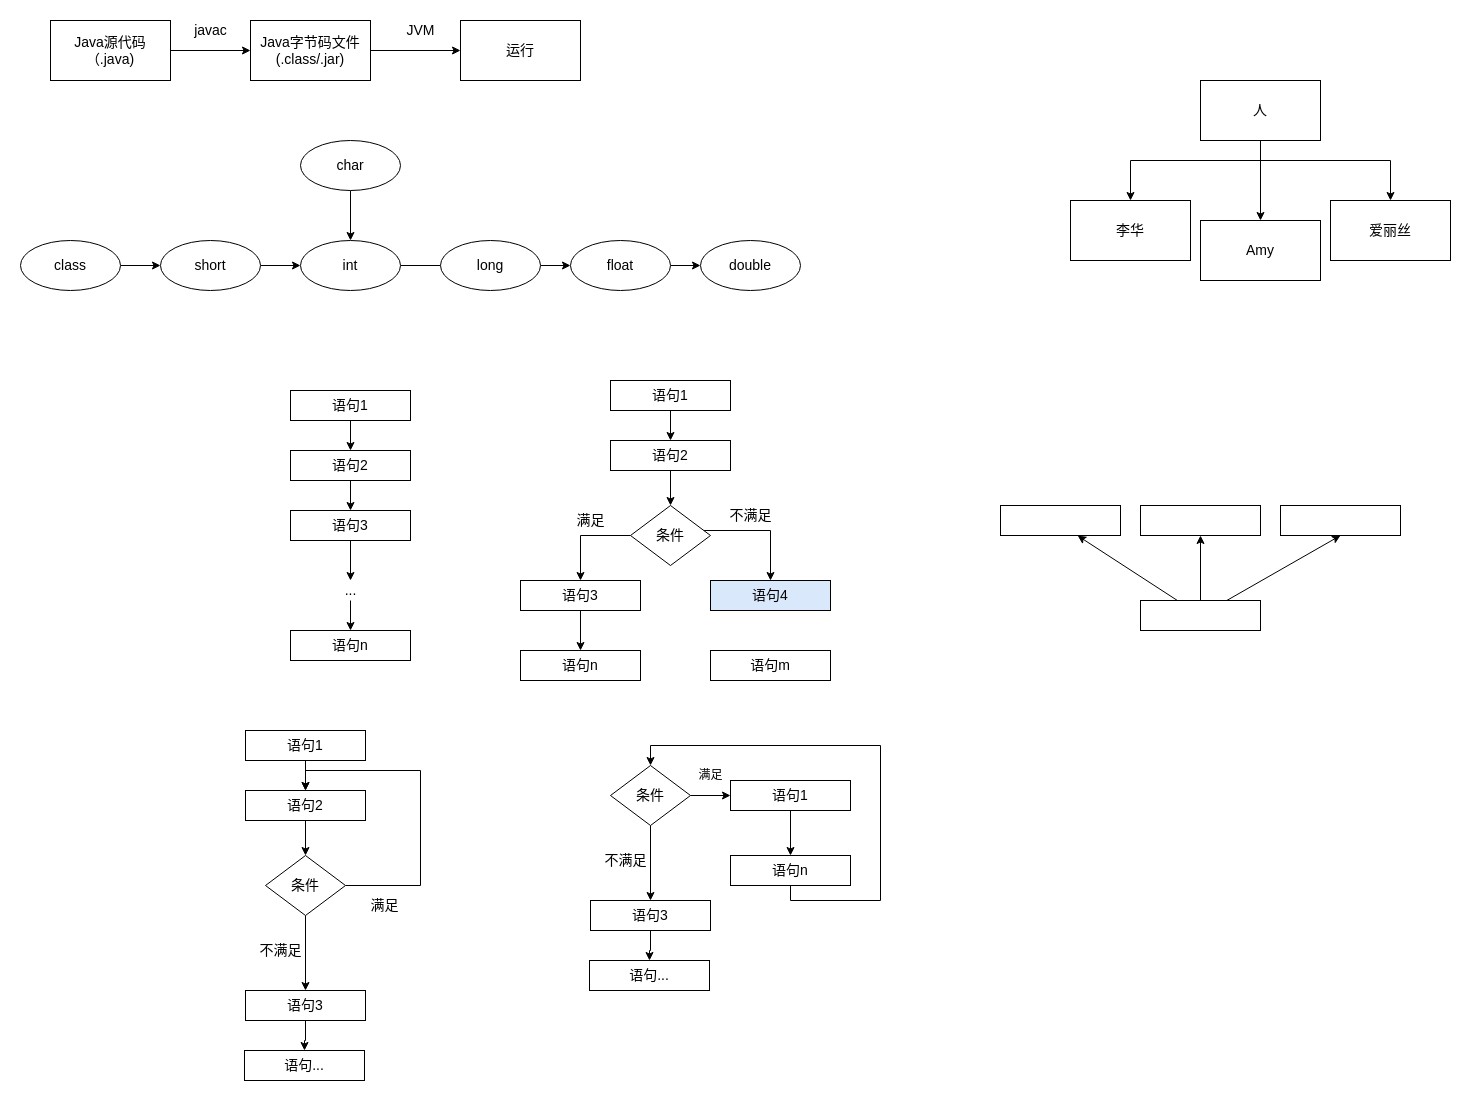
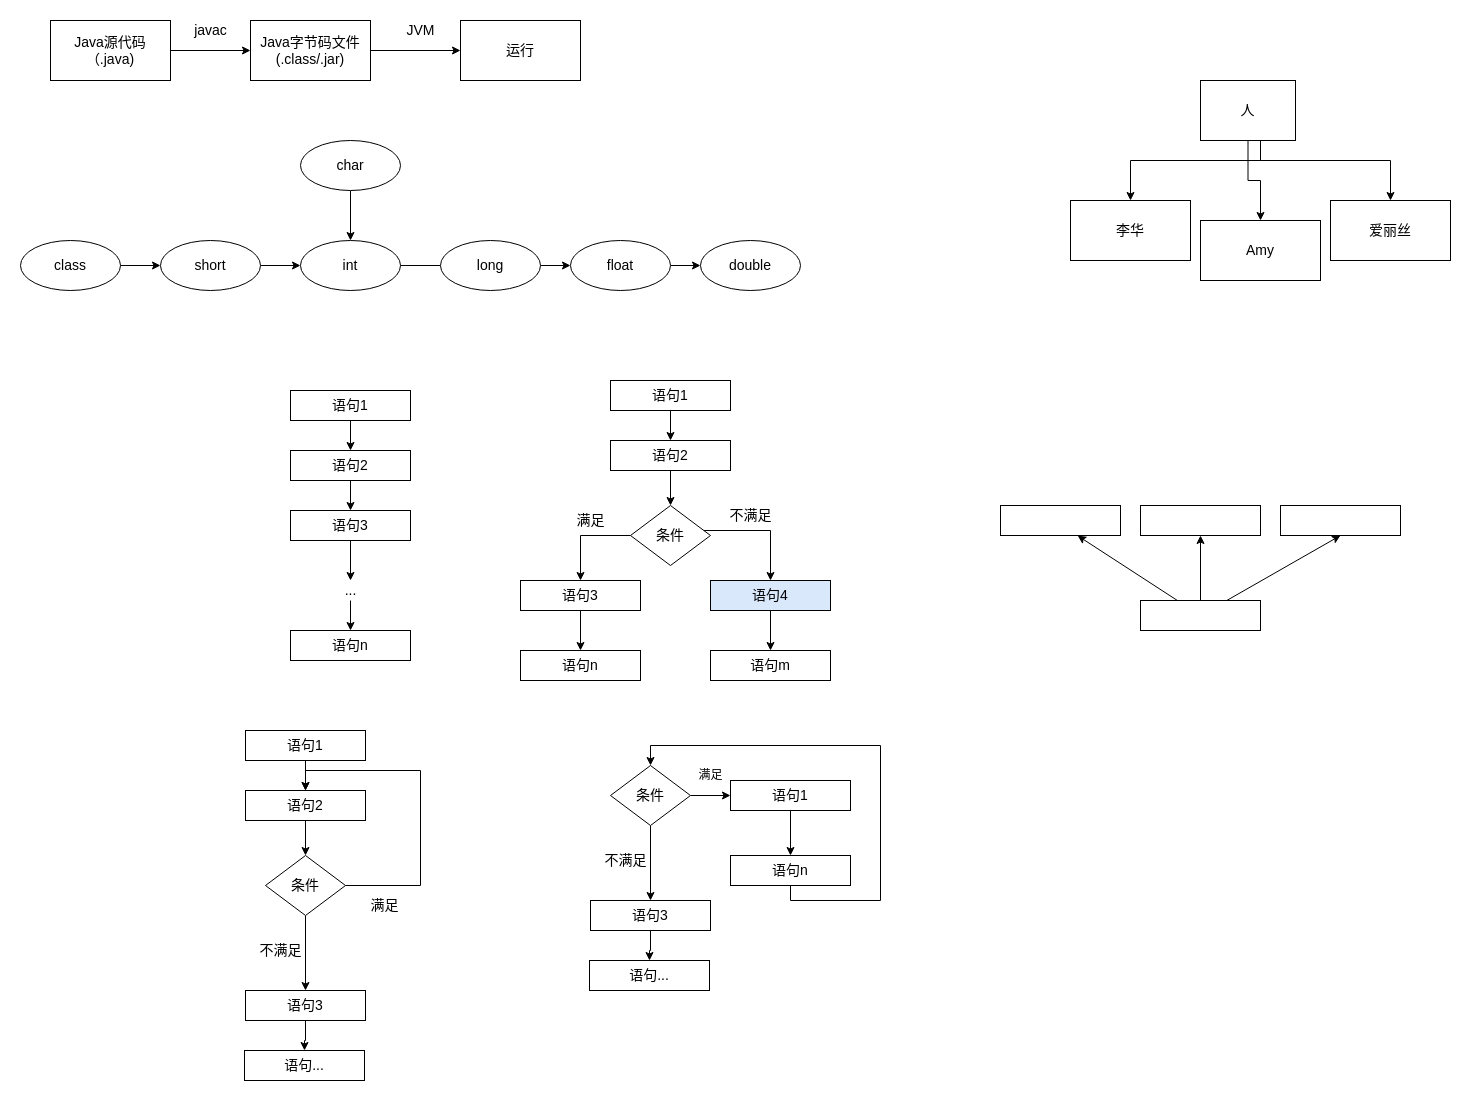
(1261, 111) -> (1248, 111)
none -> (771, 627)
